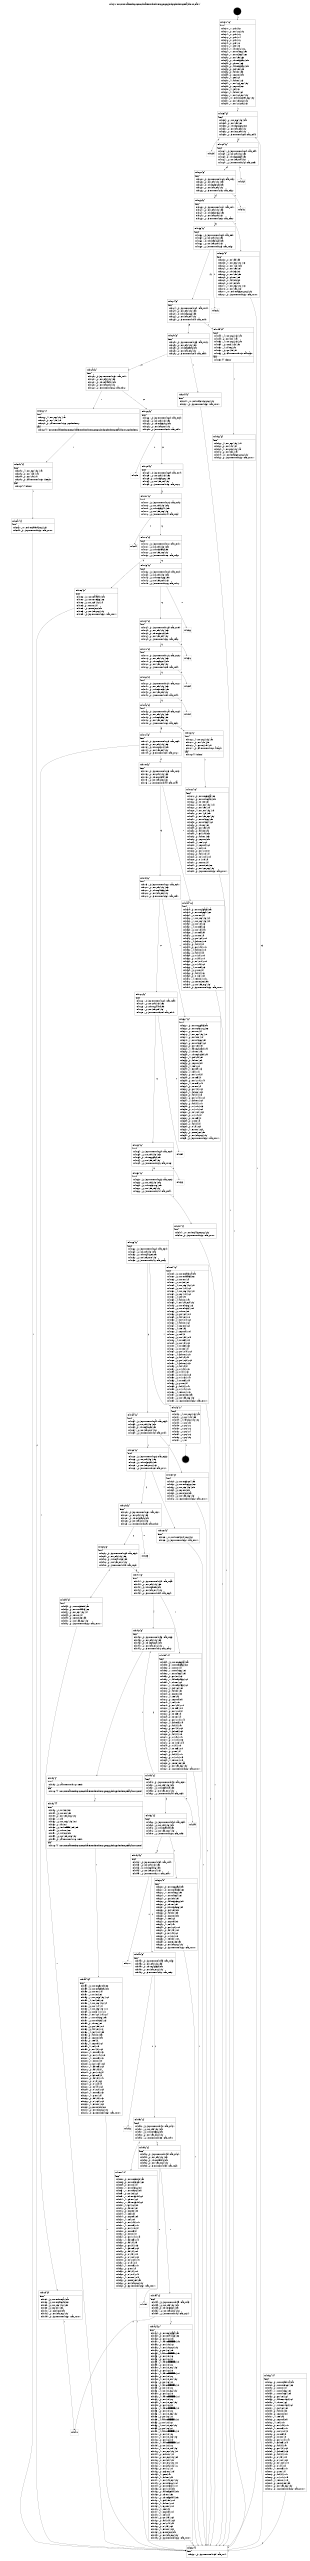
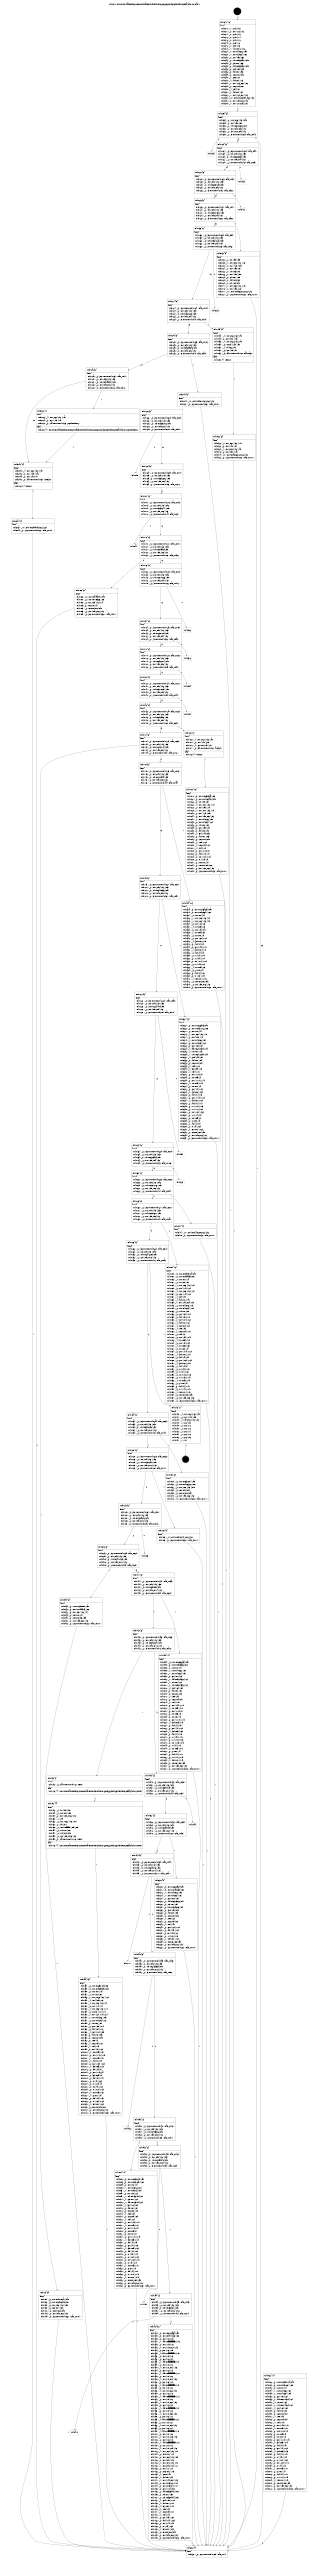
(134, 400) -> (35, 406)
none -> (153, 1210)
(143, 1713) -> (155, 1712)
none -> (218, 1843)
(69, 2374) -> (53, 2490)
